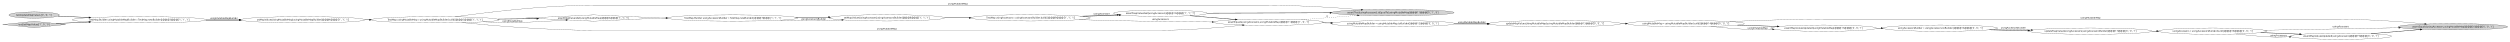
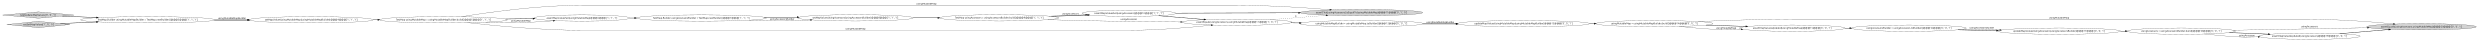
(34, 15) -> (38, 15)
(593, 18) -> (582, 18)
